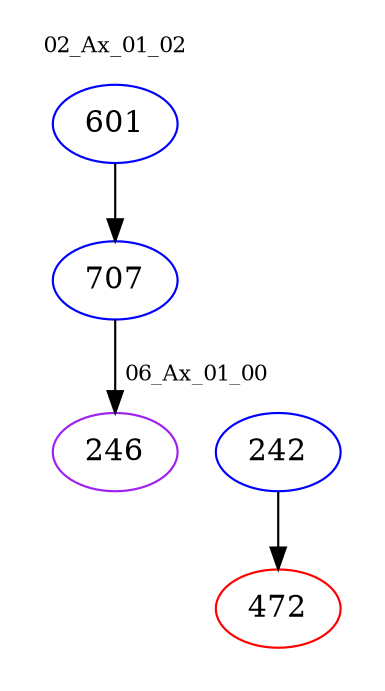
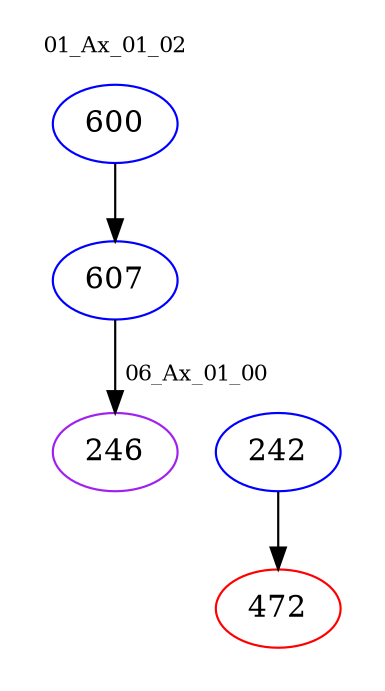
(115, 47) -> (115, 47)
(115, 124) -> (115, 124)
(115, 280) -> (115, 280)
